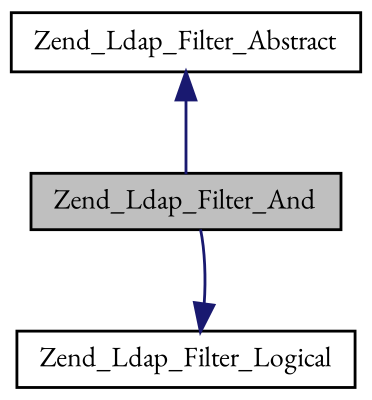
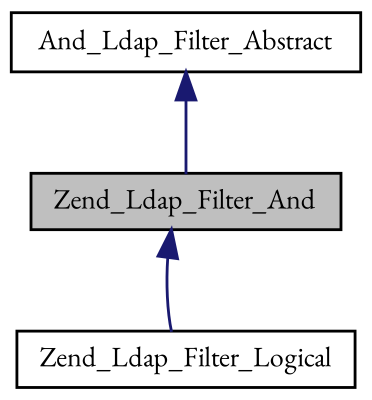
(186, 42) -> (186, 42)
(205, 266) -> (167, 295)
